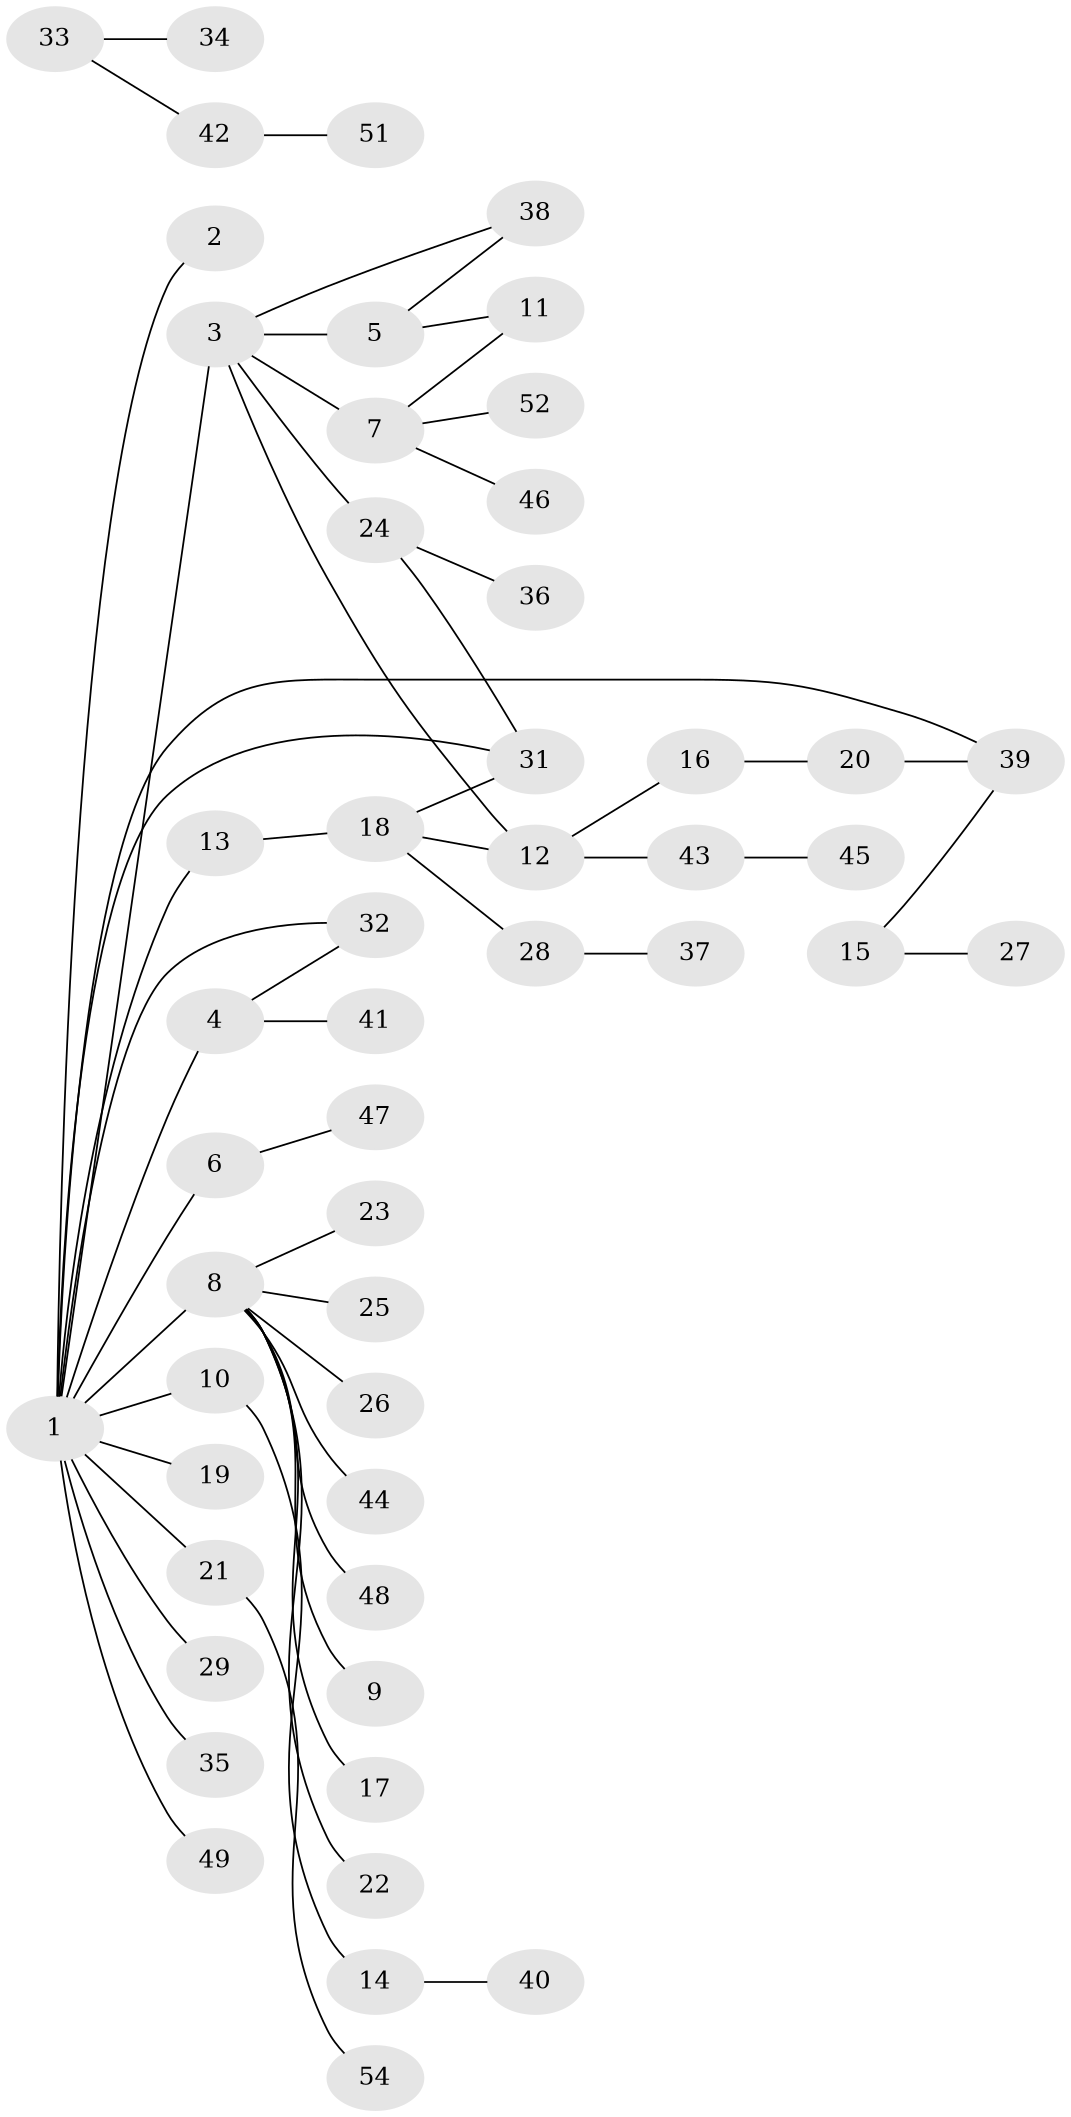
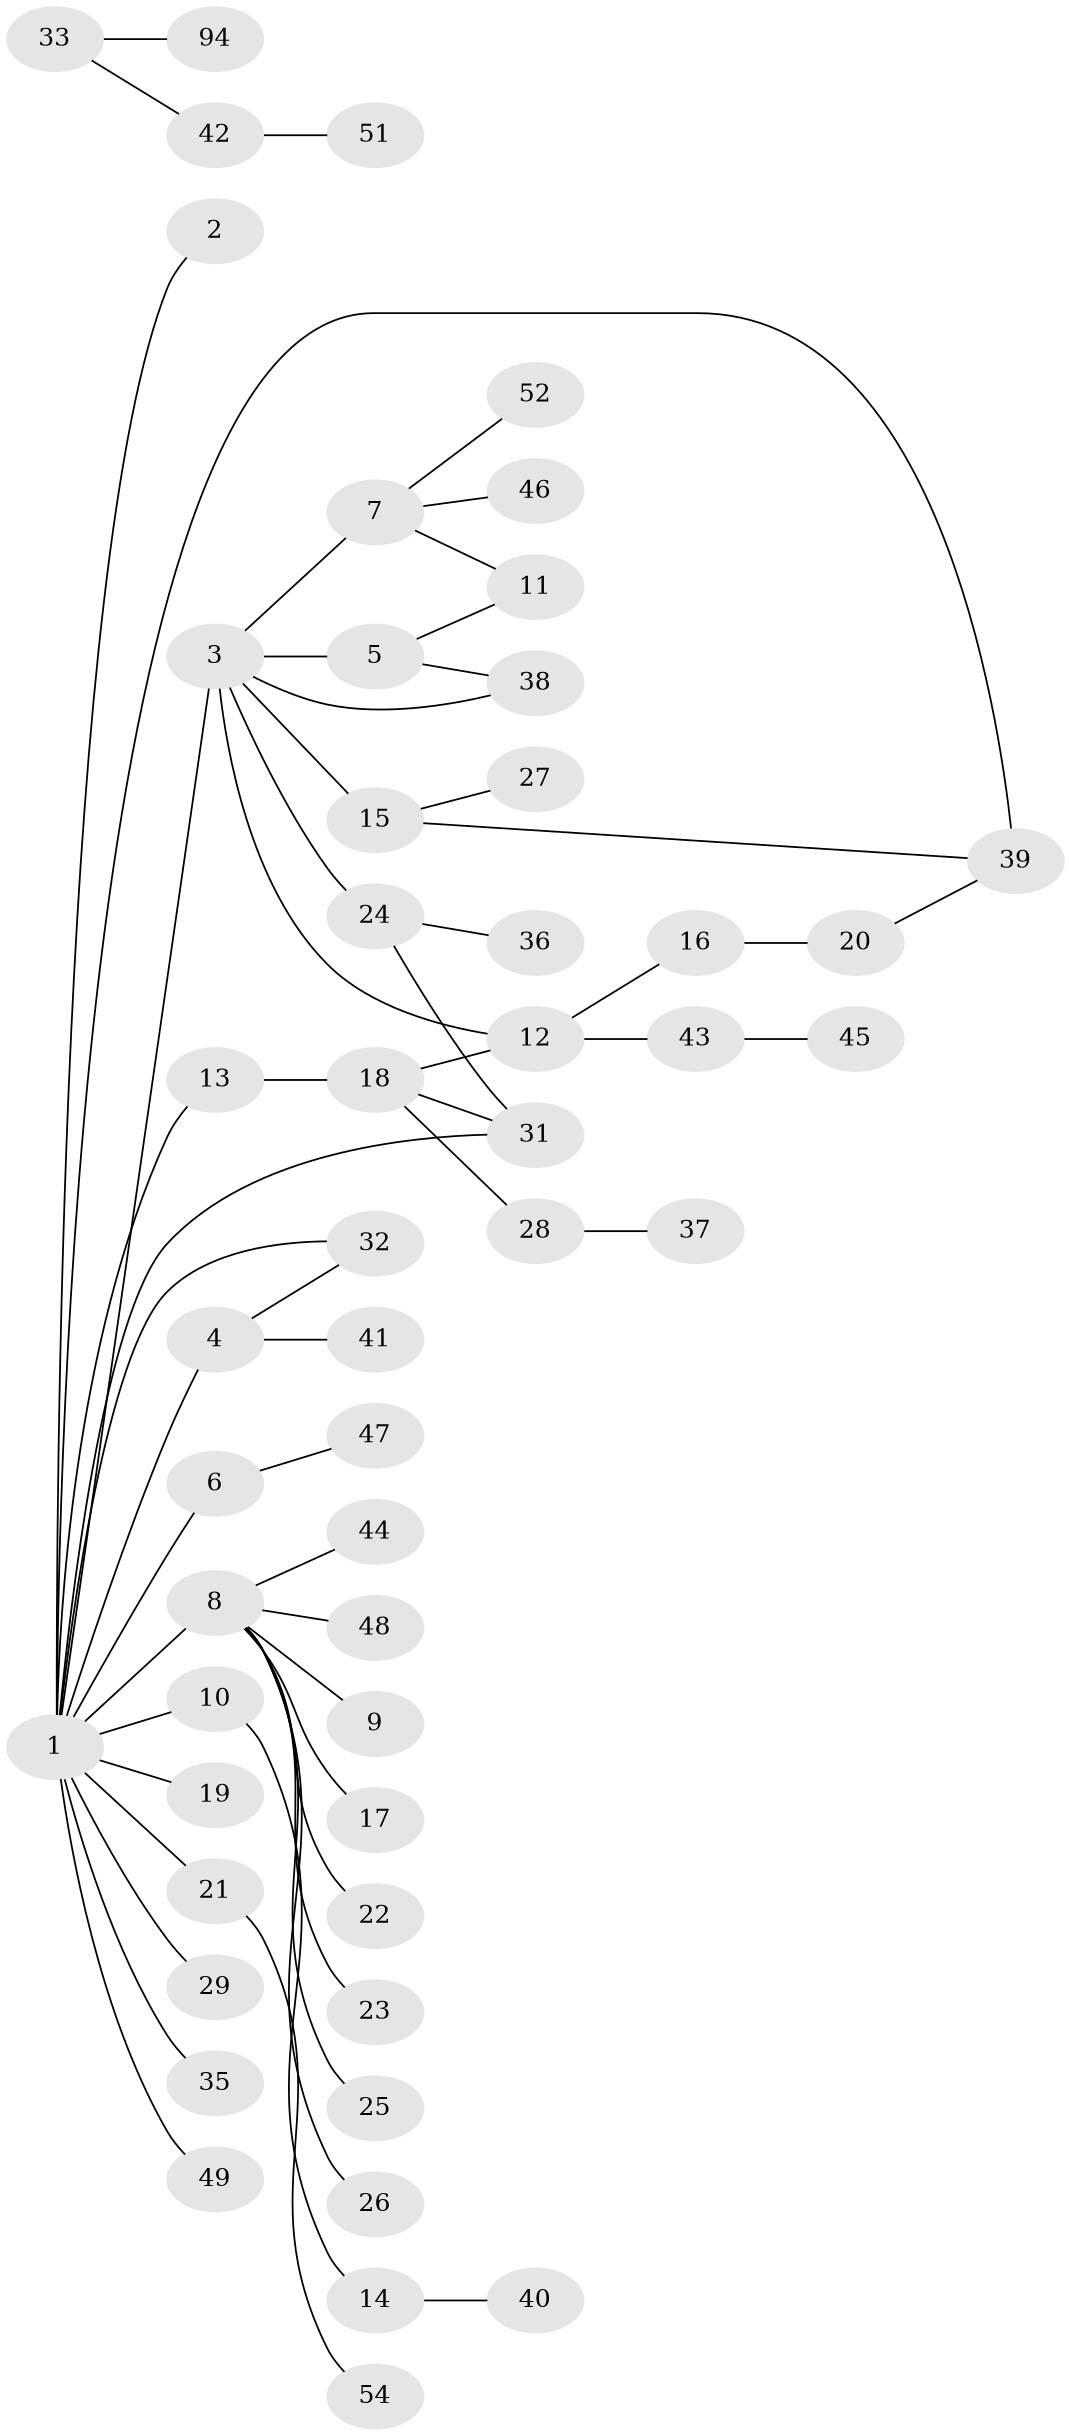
(215, 39) -> (215, 39)
none -> (296, 739)
